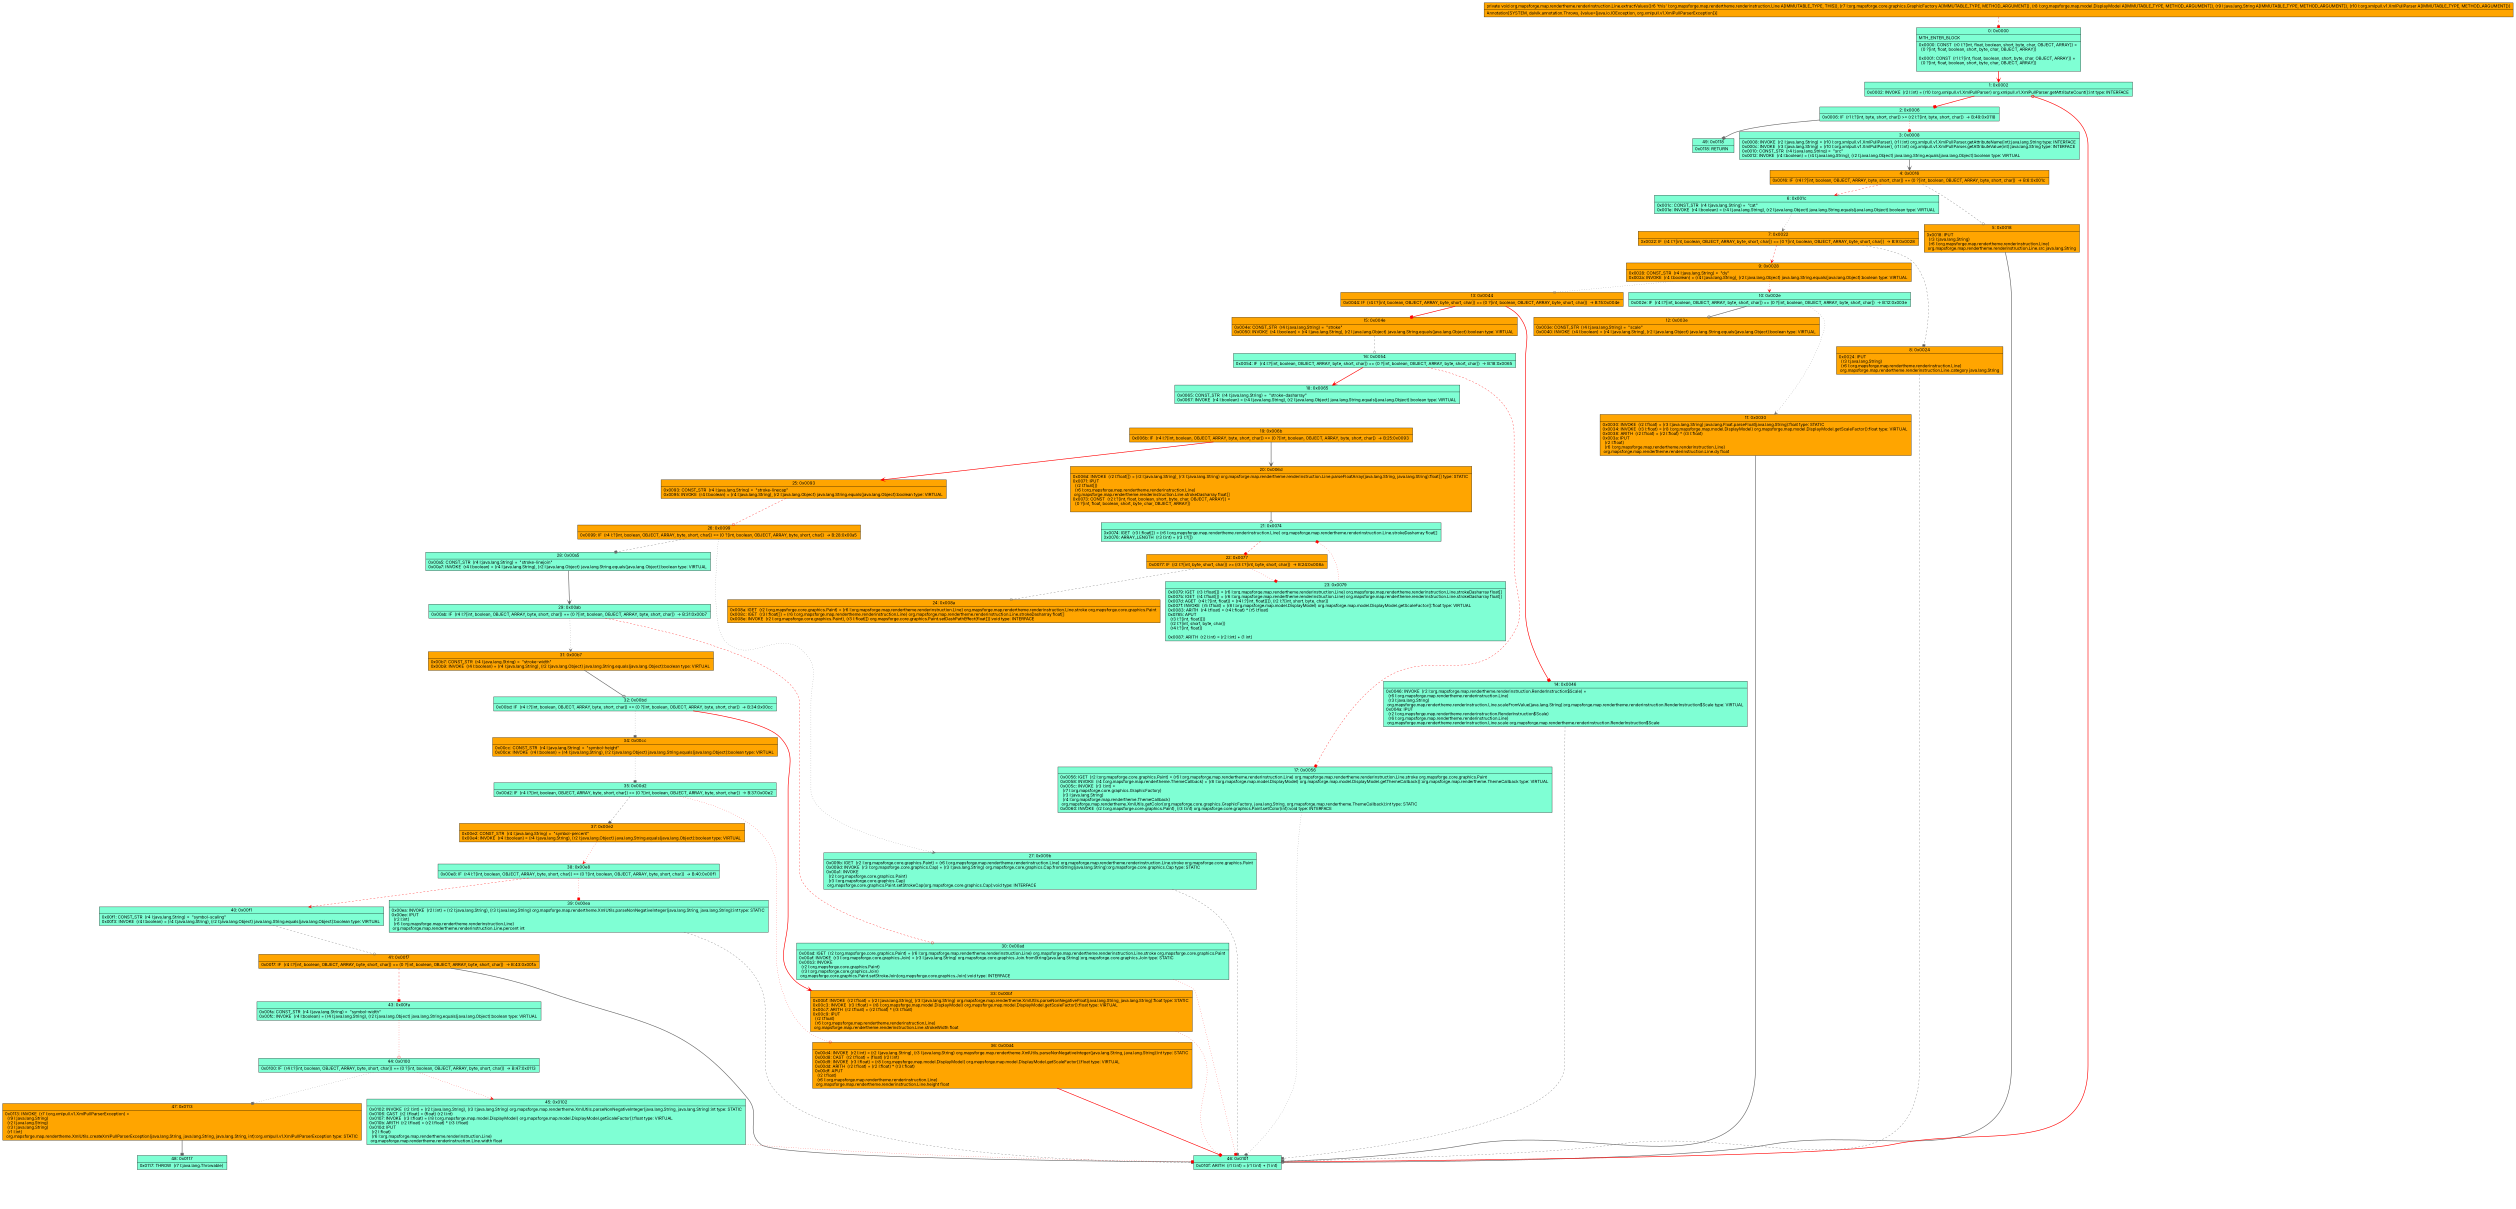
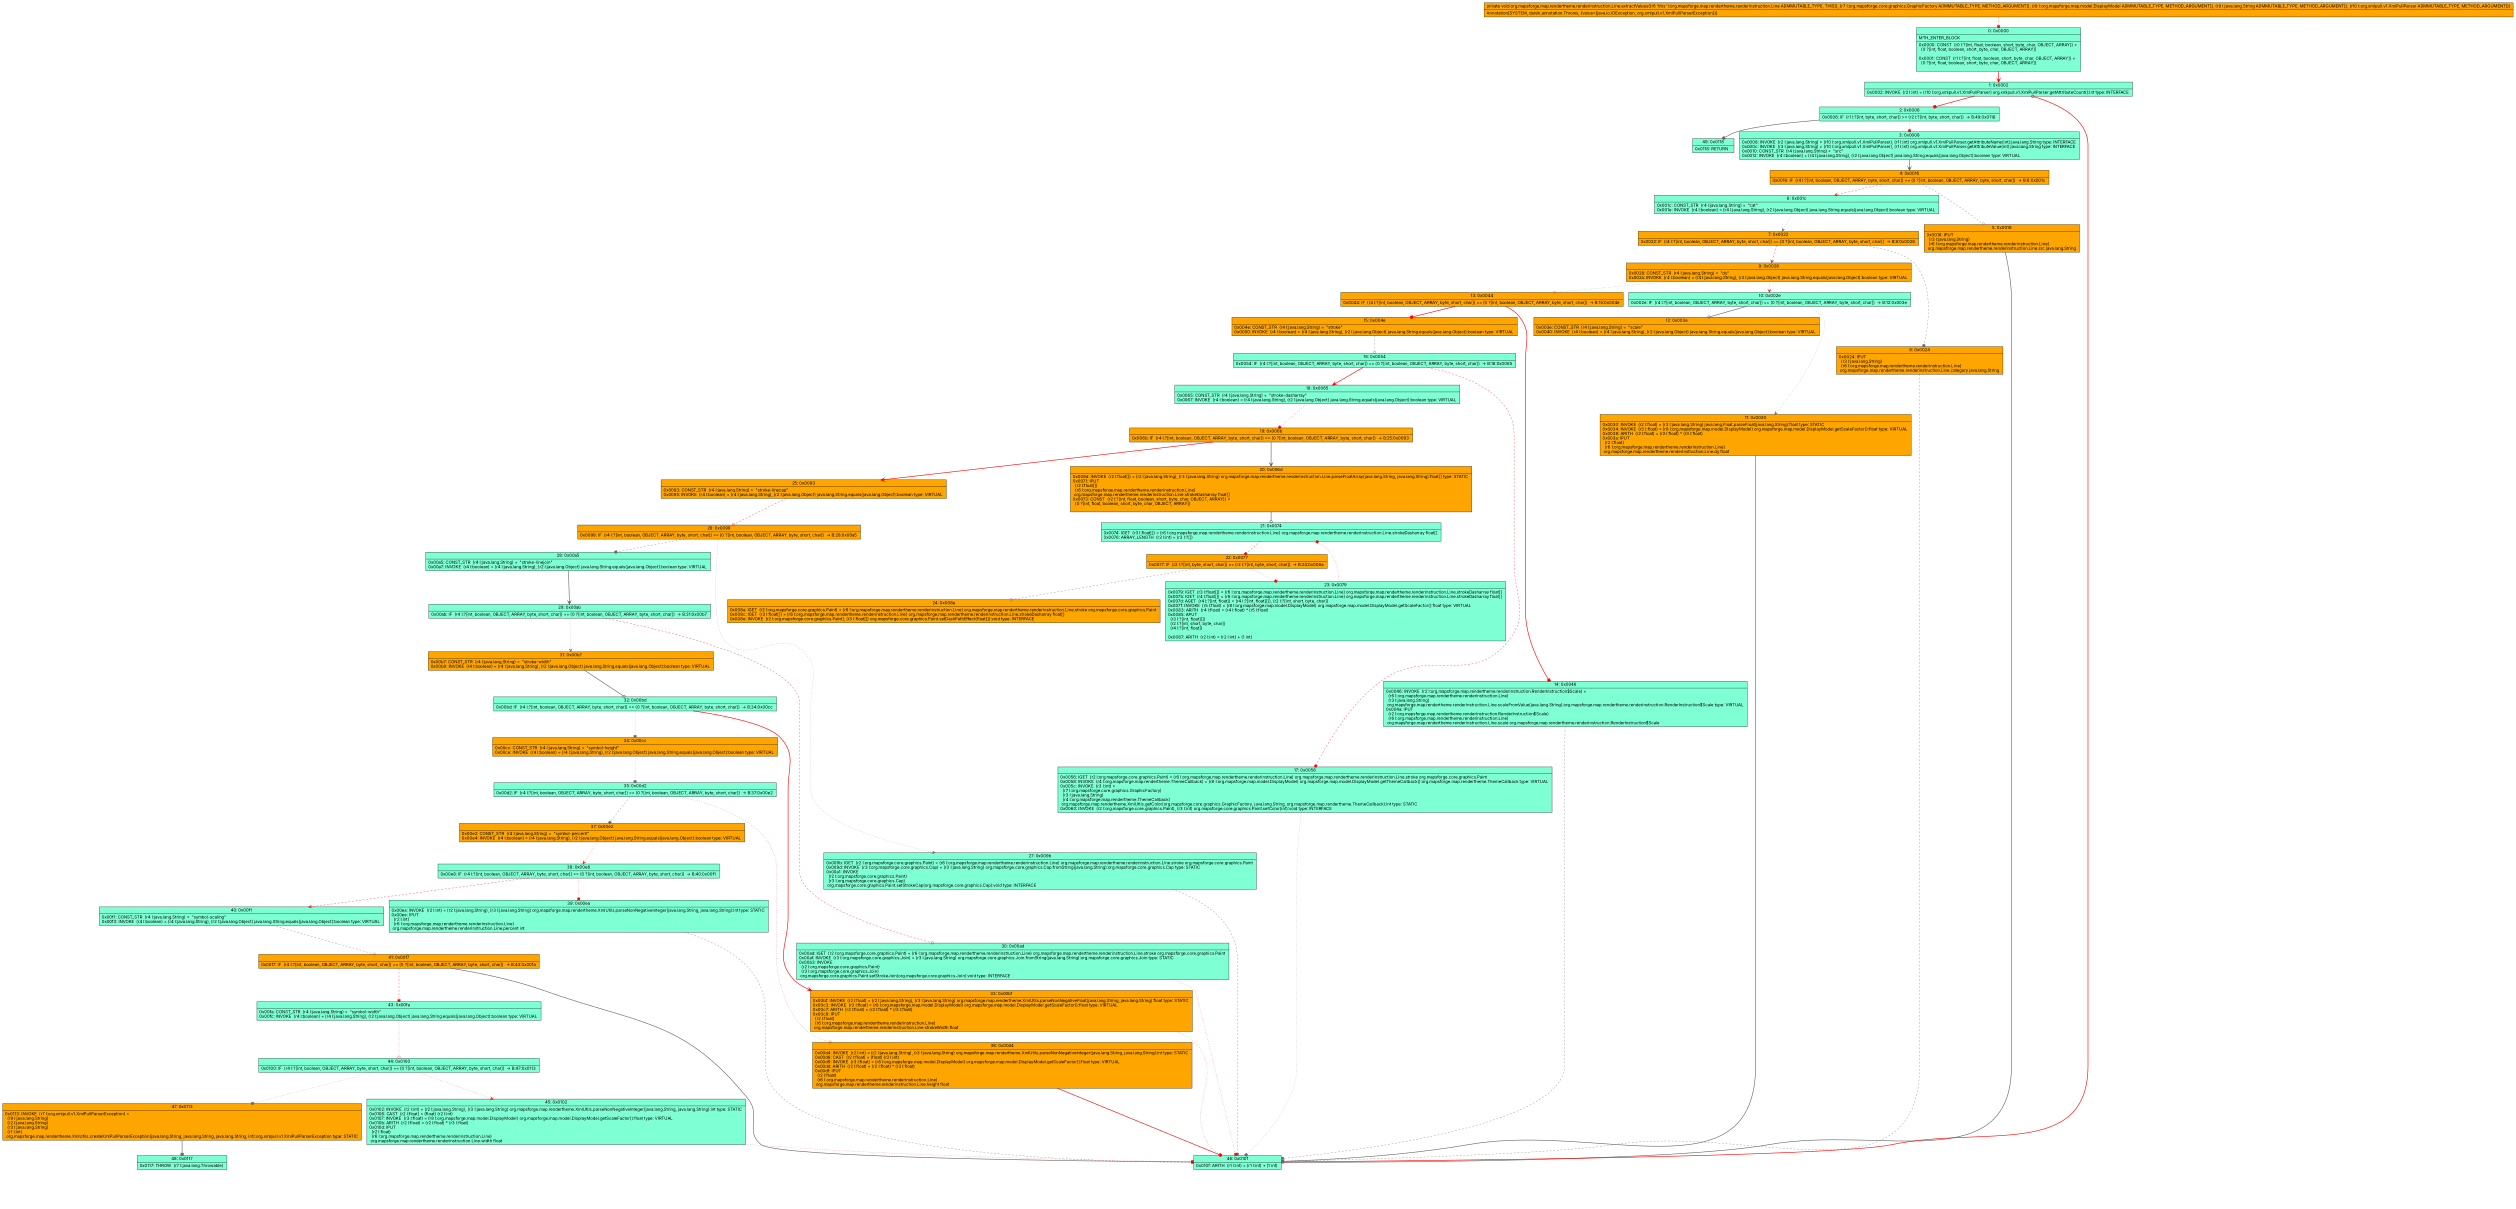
none -> (1294, 415)
(1183, 615) -> (1184, 615)
(830, 1071) -> (829, 1071)
